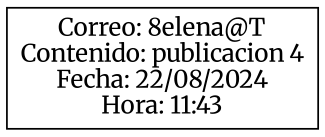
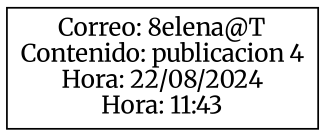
(163, 80) -> (163, 80)
